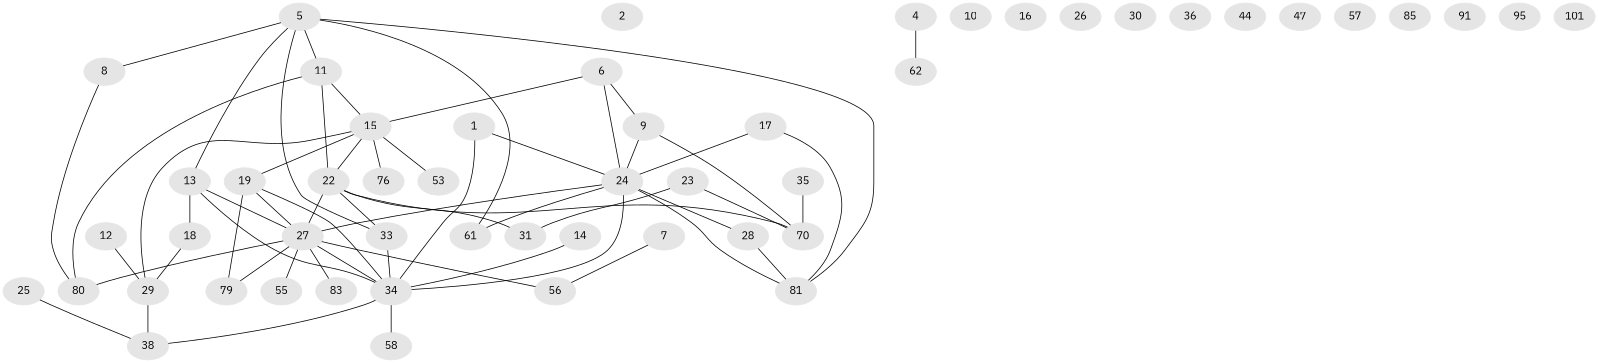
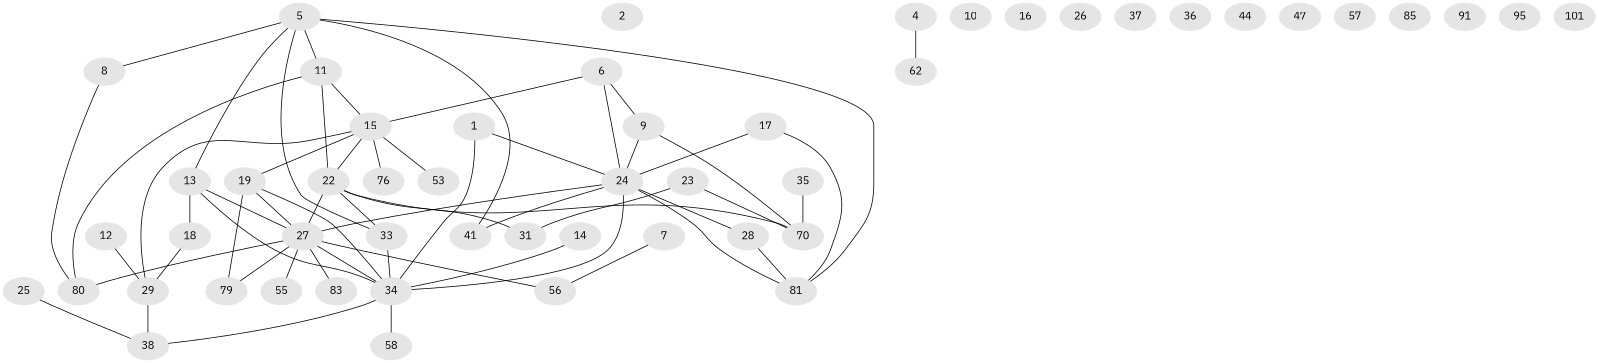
(1135, 17) -> (1135, 17)
(470, 236) -> (470, 236)
